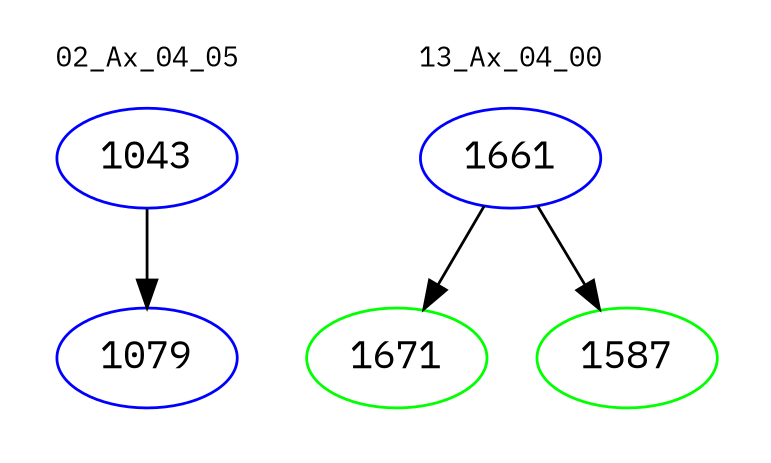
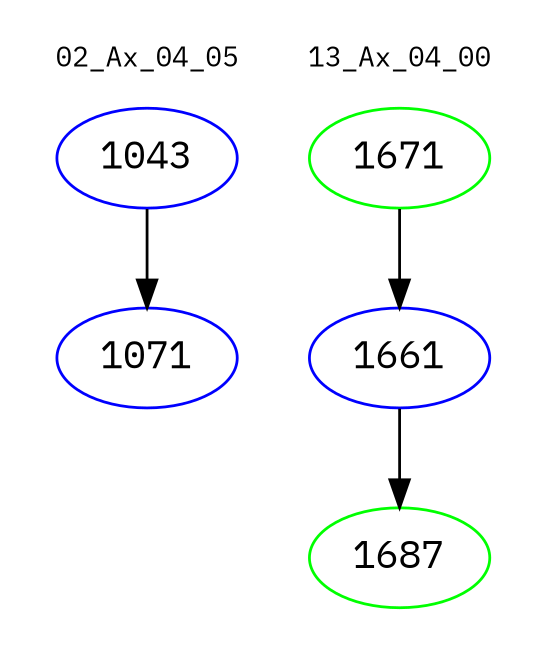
(461, 245) -> (400, 244)
(147, 358) -> (147, 358)
(627, 358) -> (400, 558)
